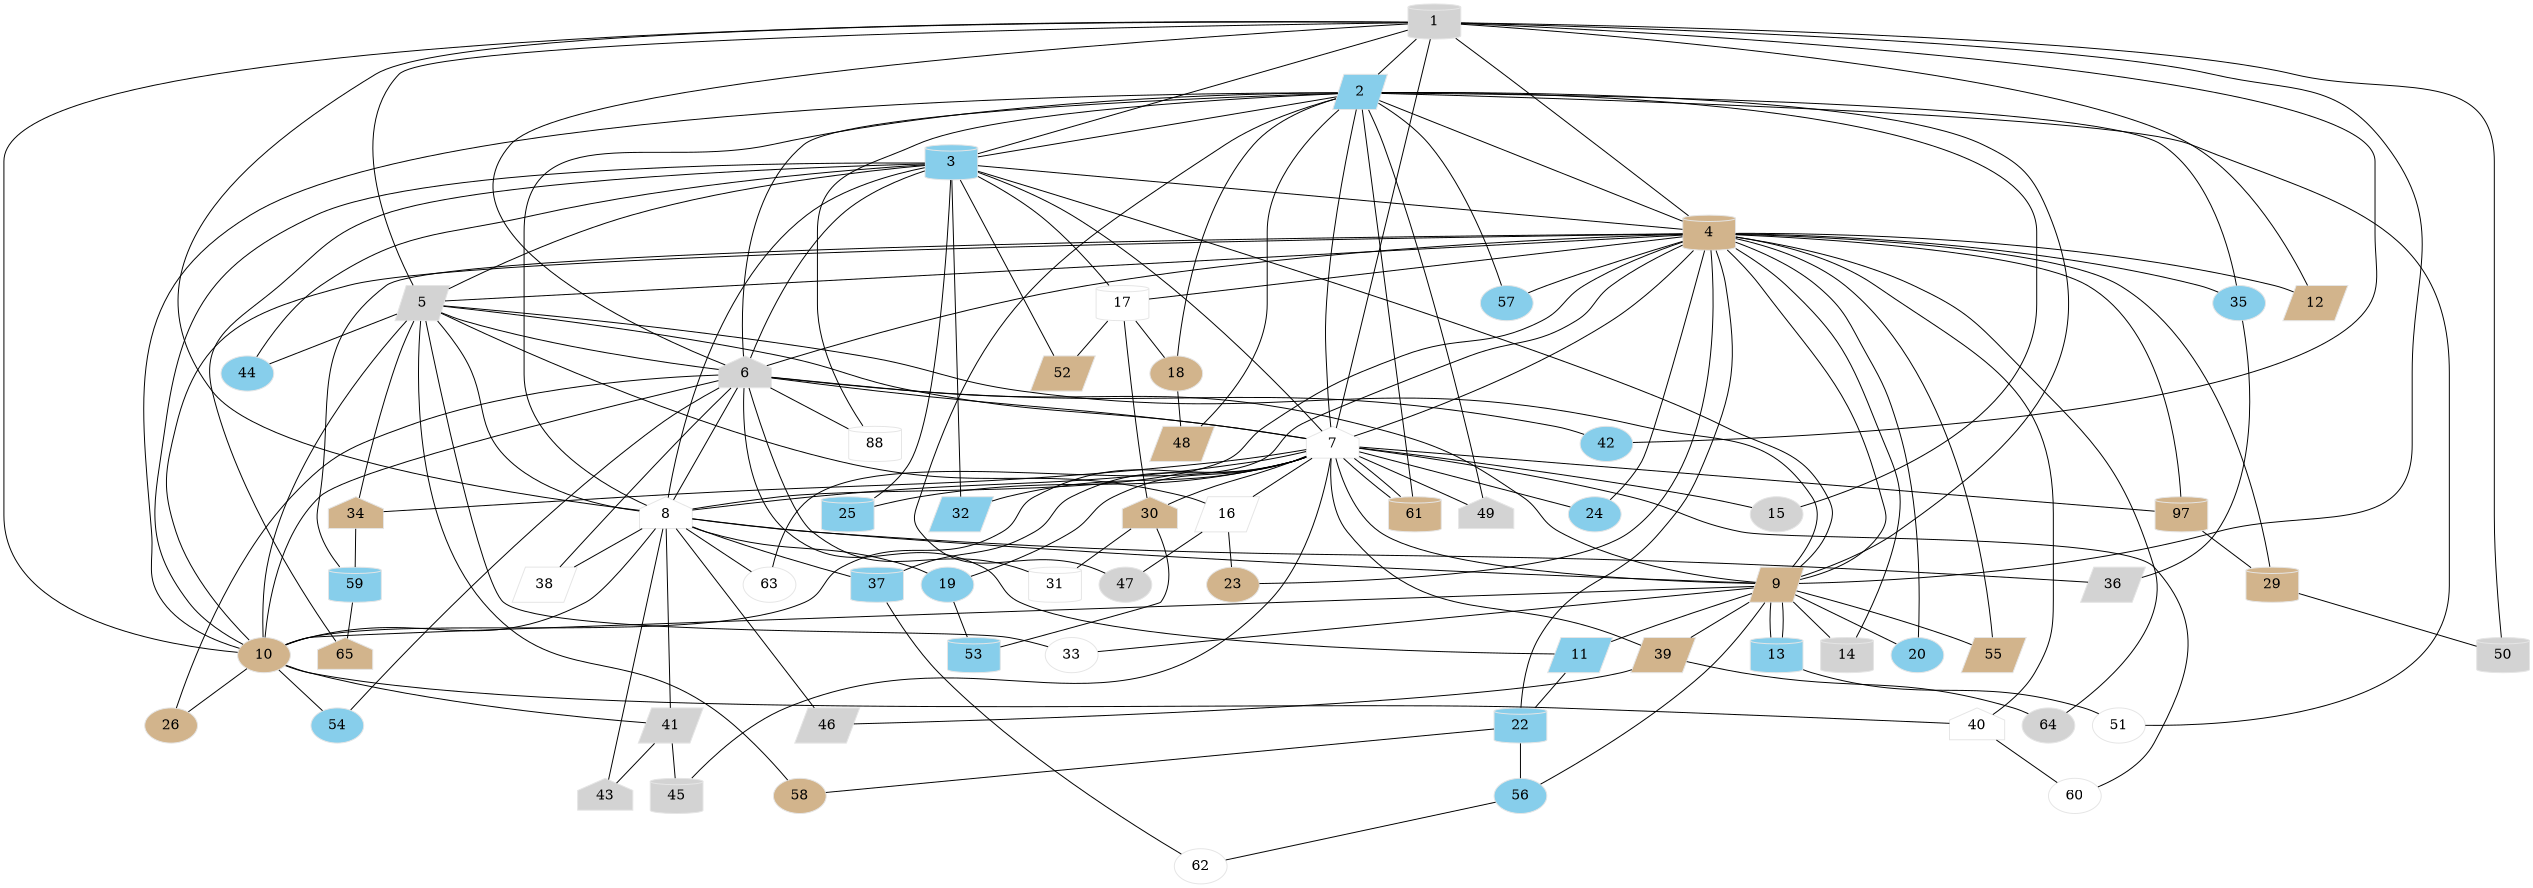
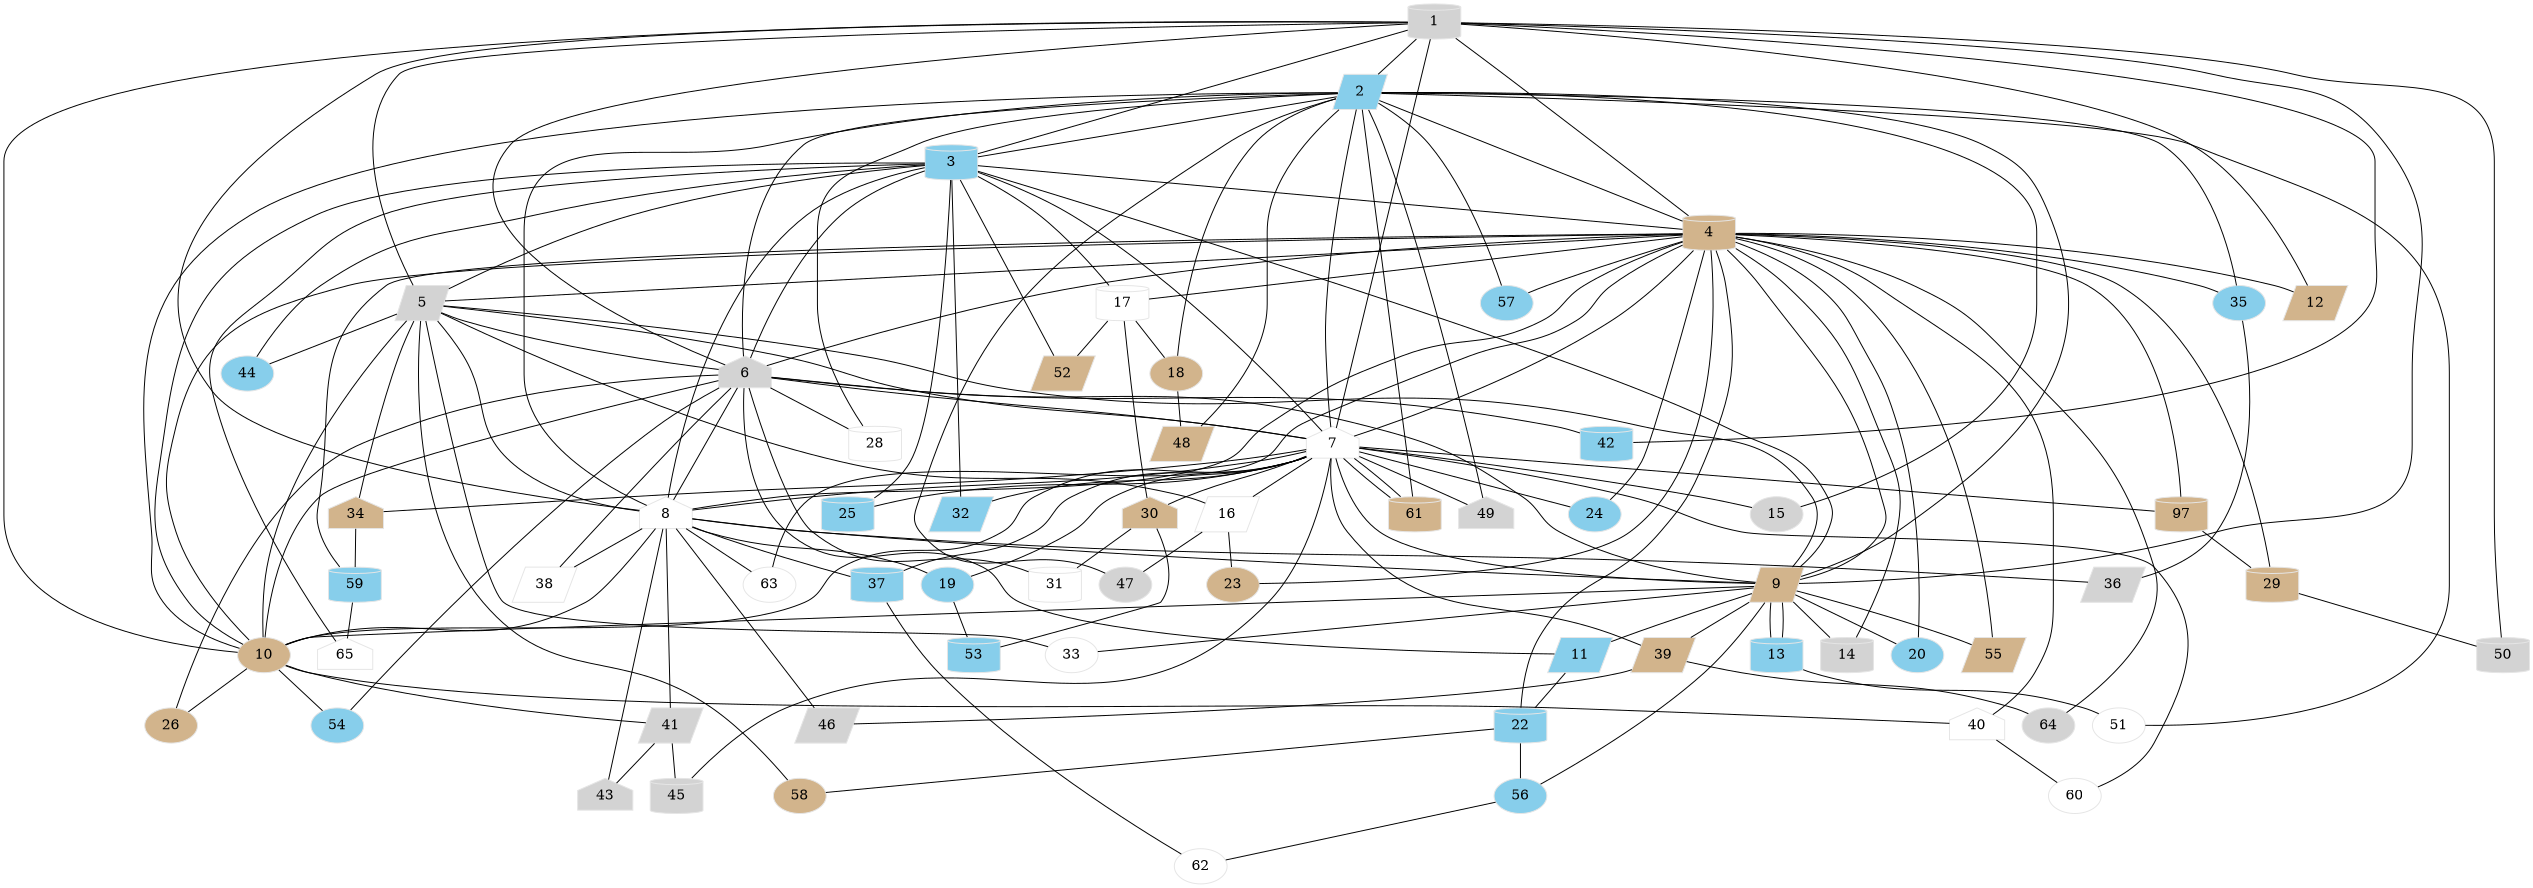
(875, 444) -> (875, 444)
(1606, 444) -> (1606, 444)
(345, 655) -> (345, 655)
